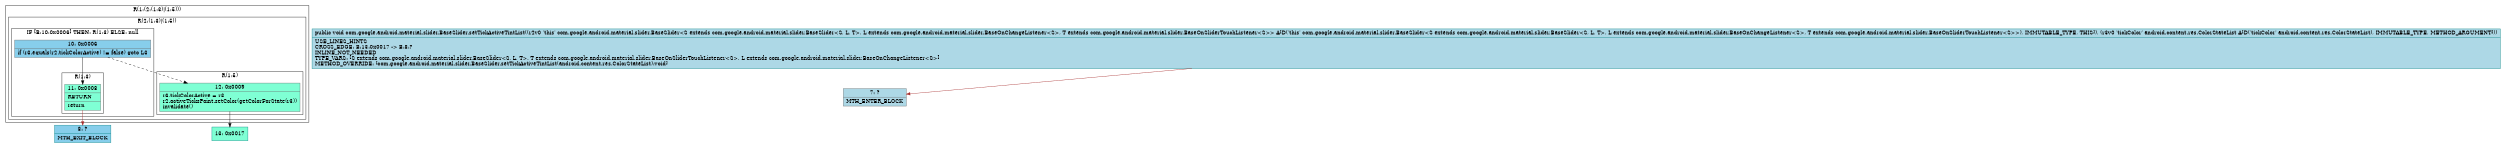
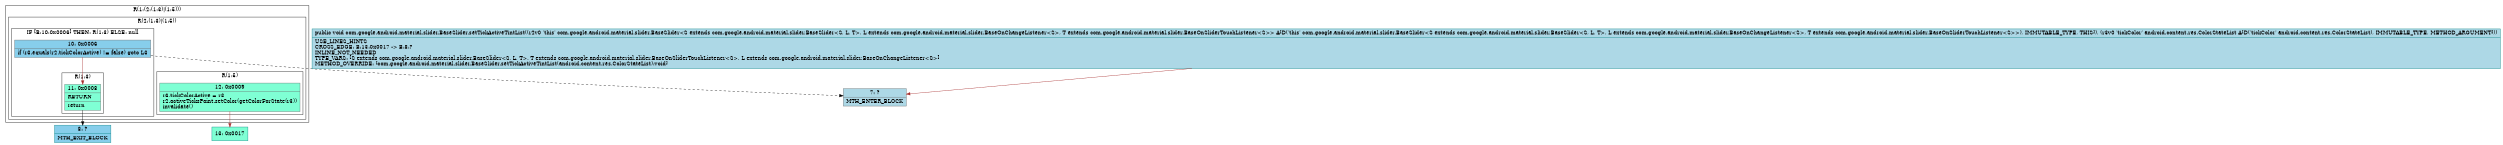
(83, 69) -> (83, 69)
(146, 70) -> (495, 80)
(83, 116) -> (83, 116)
(230, 117) -> (230, 117)
